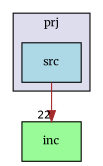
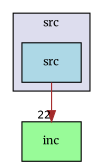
(52, 24) -> (52, 24)
